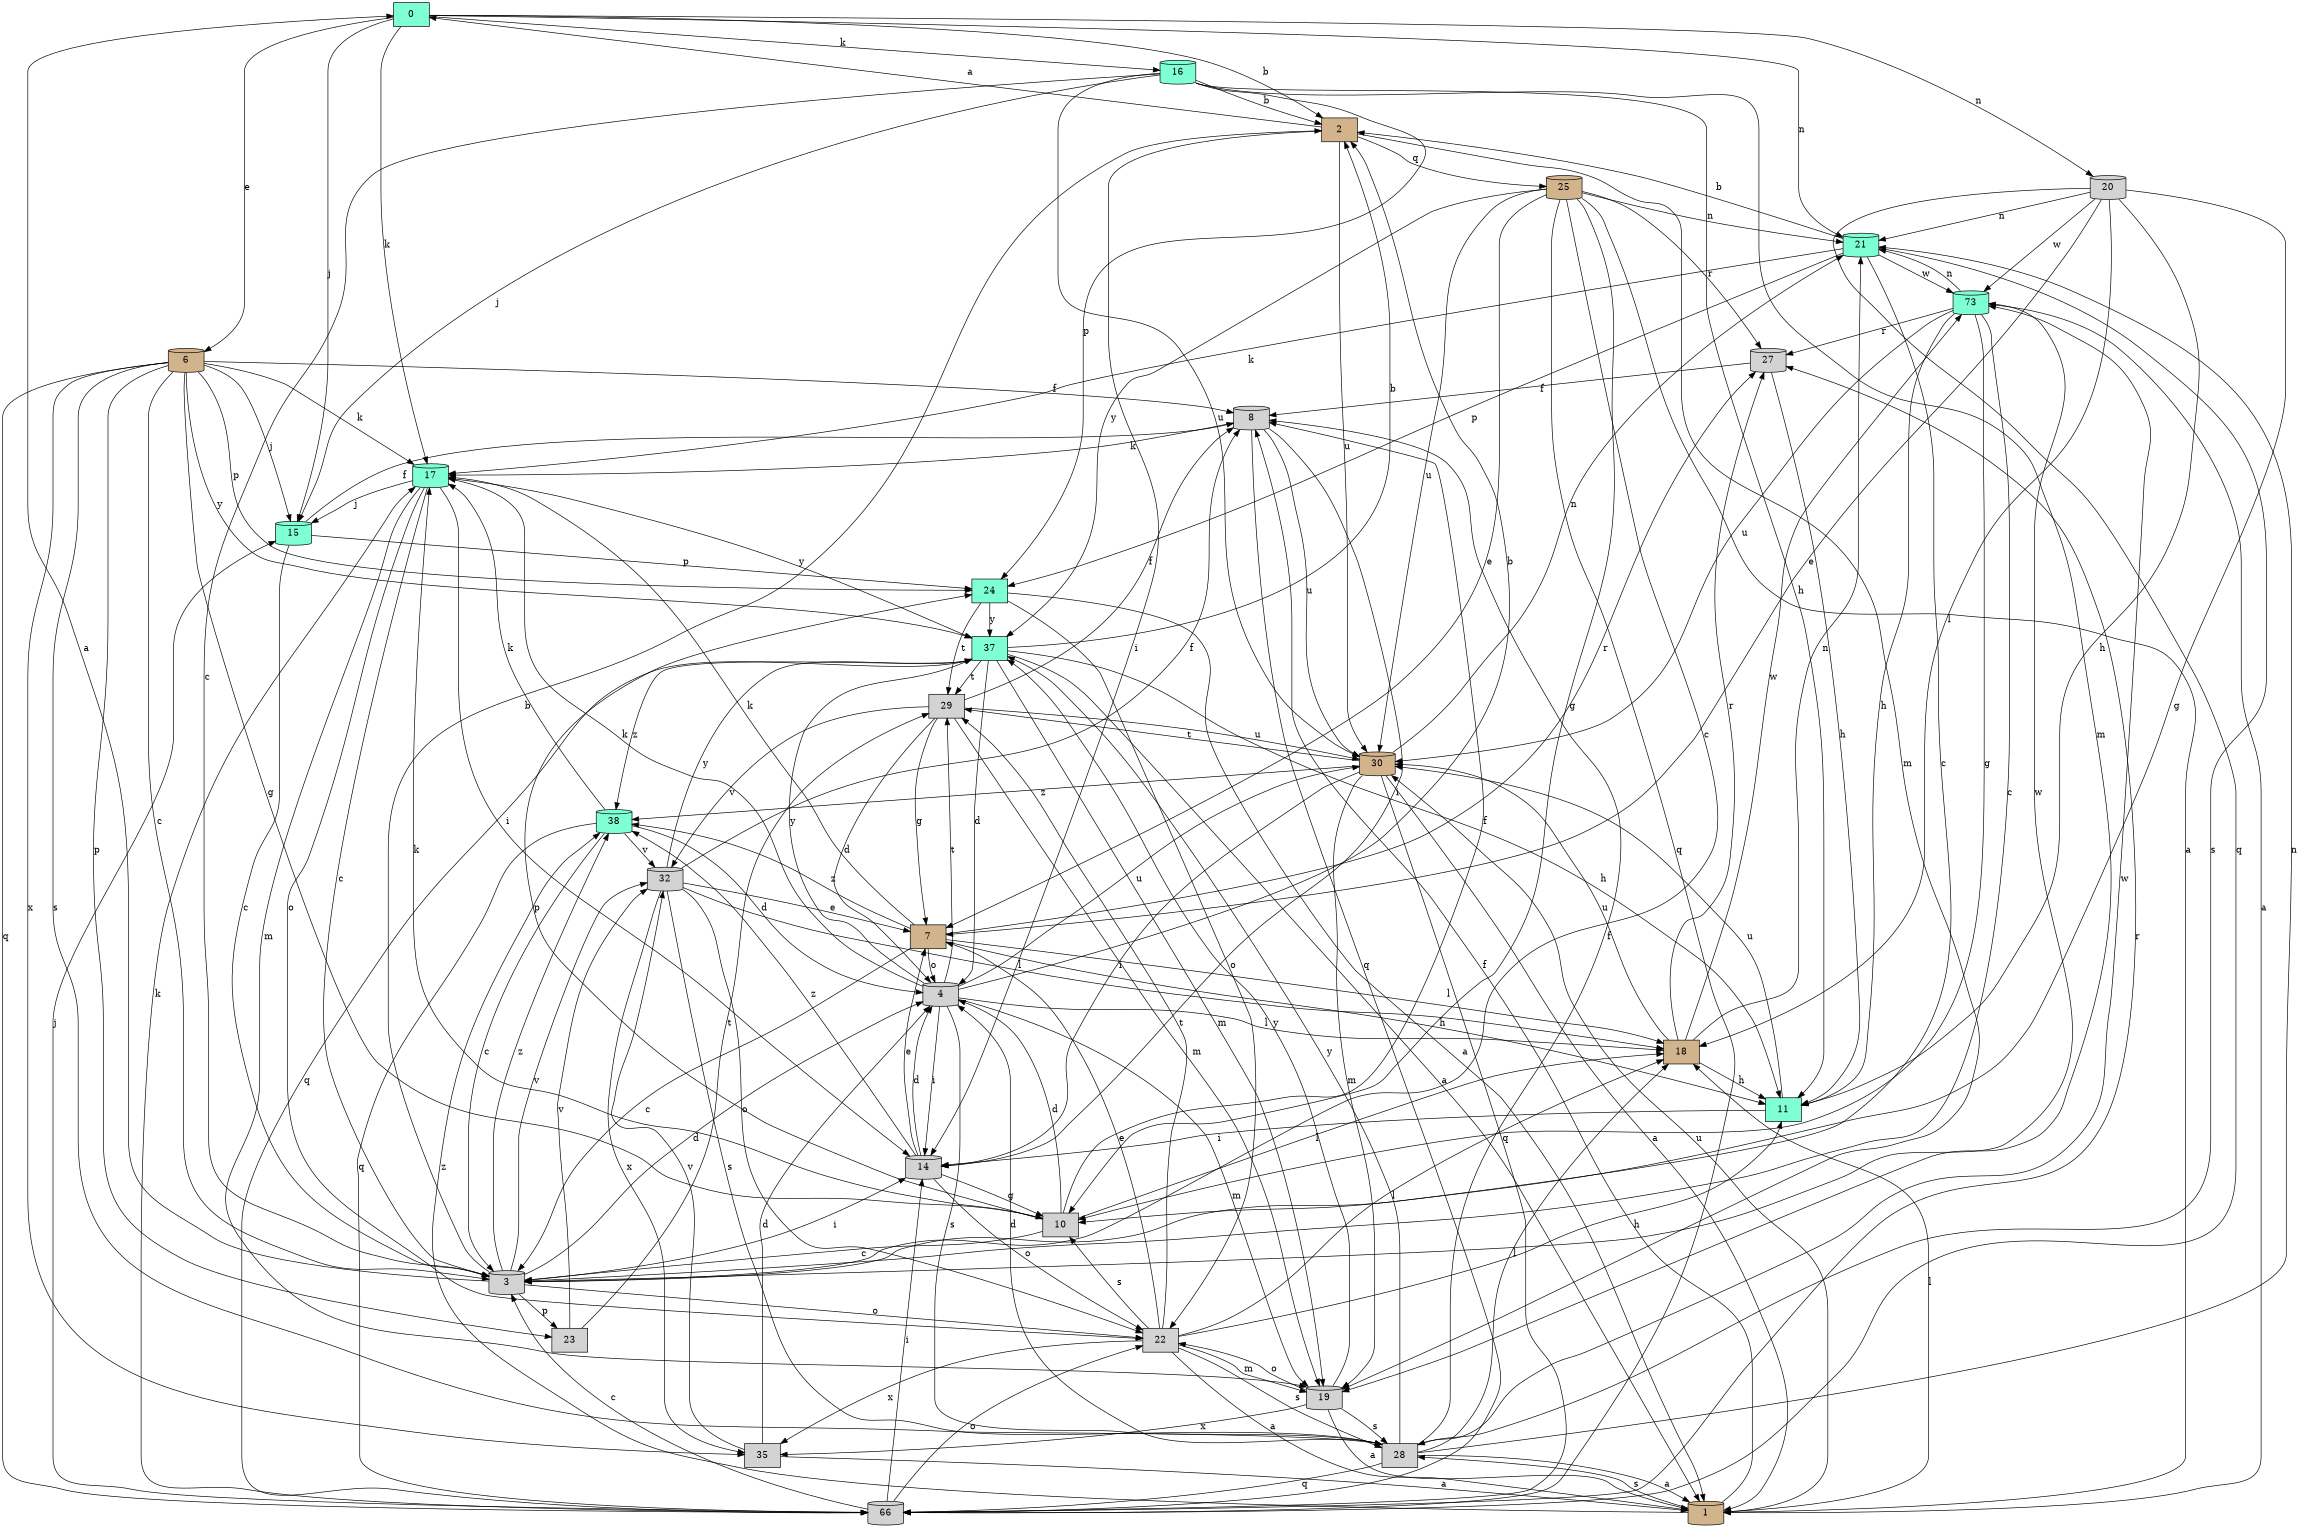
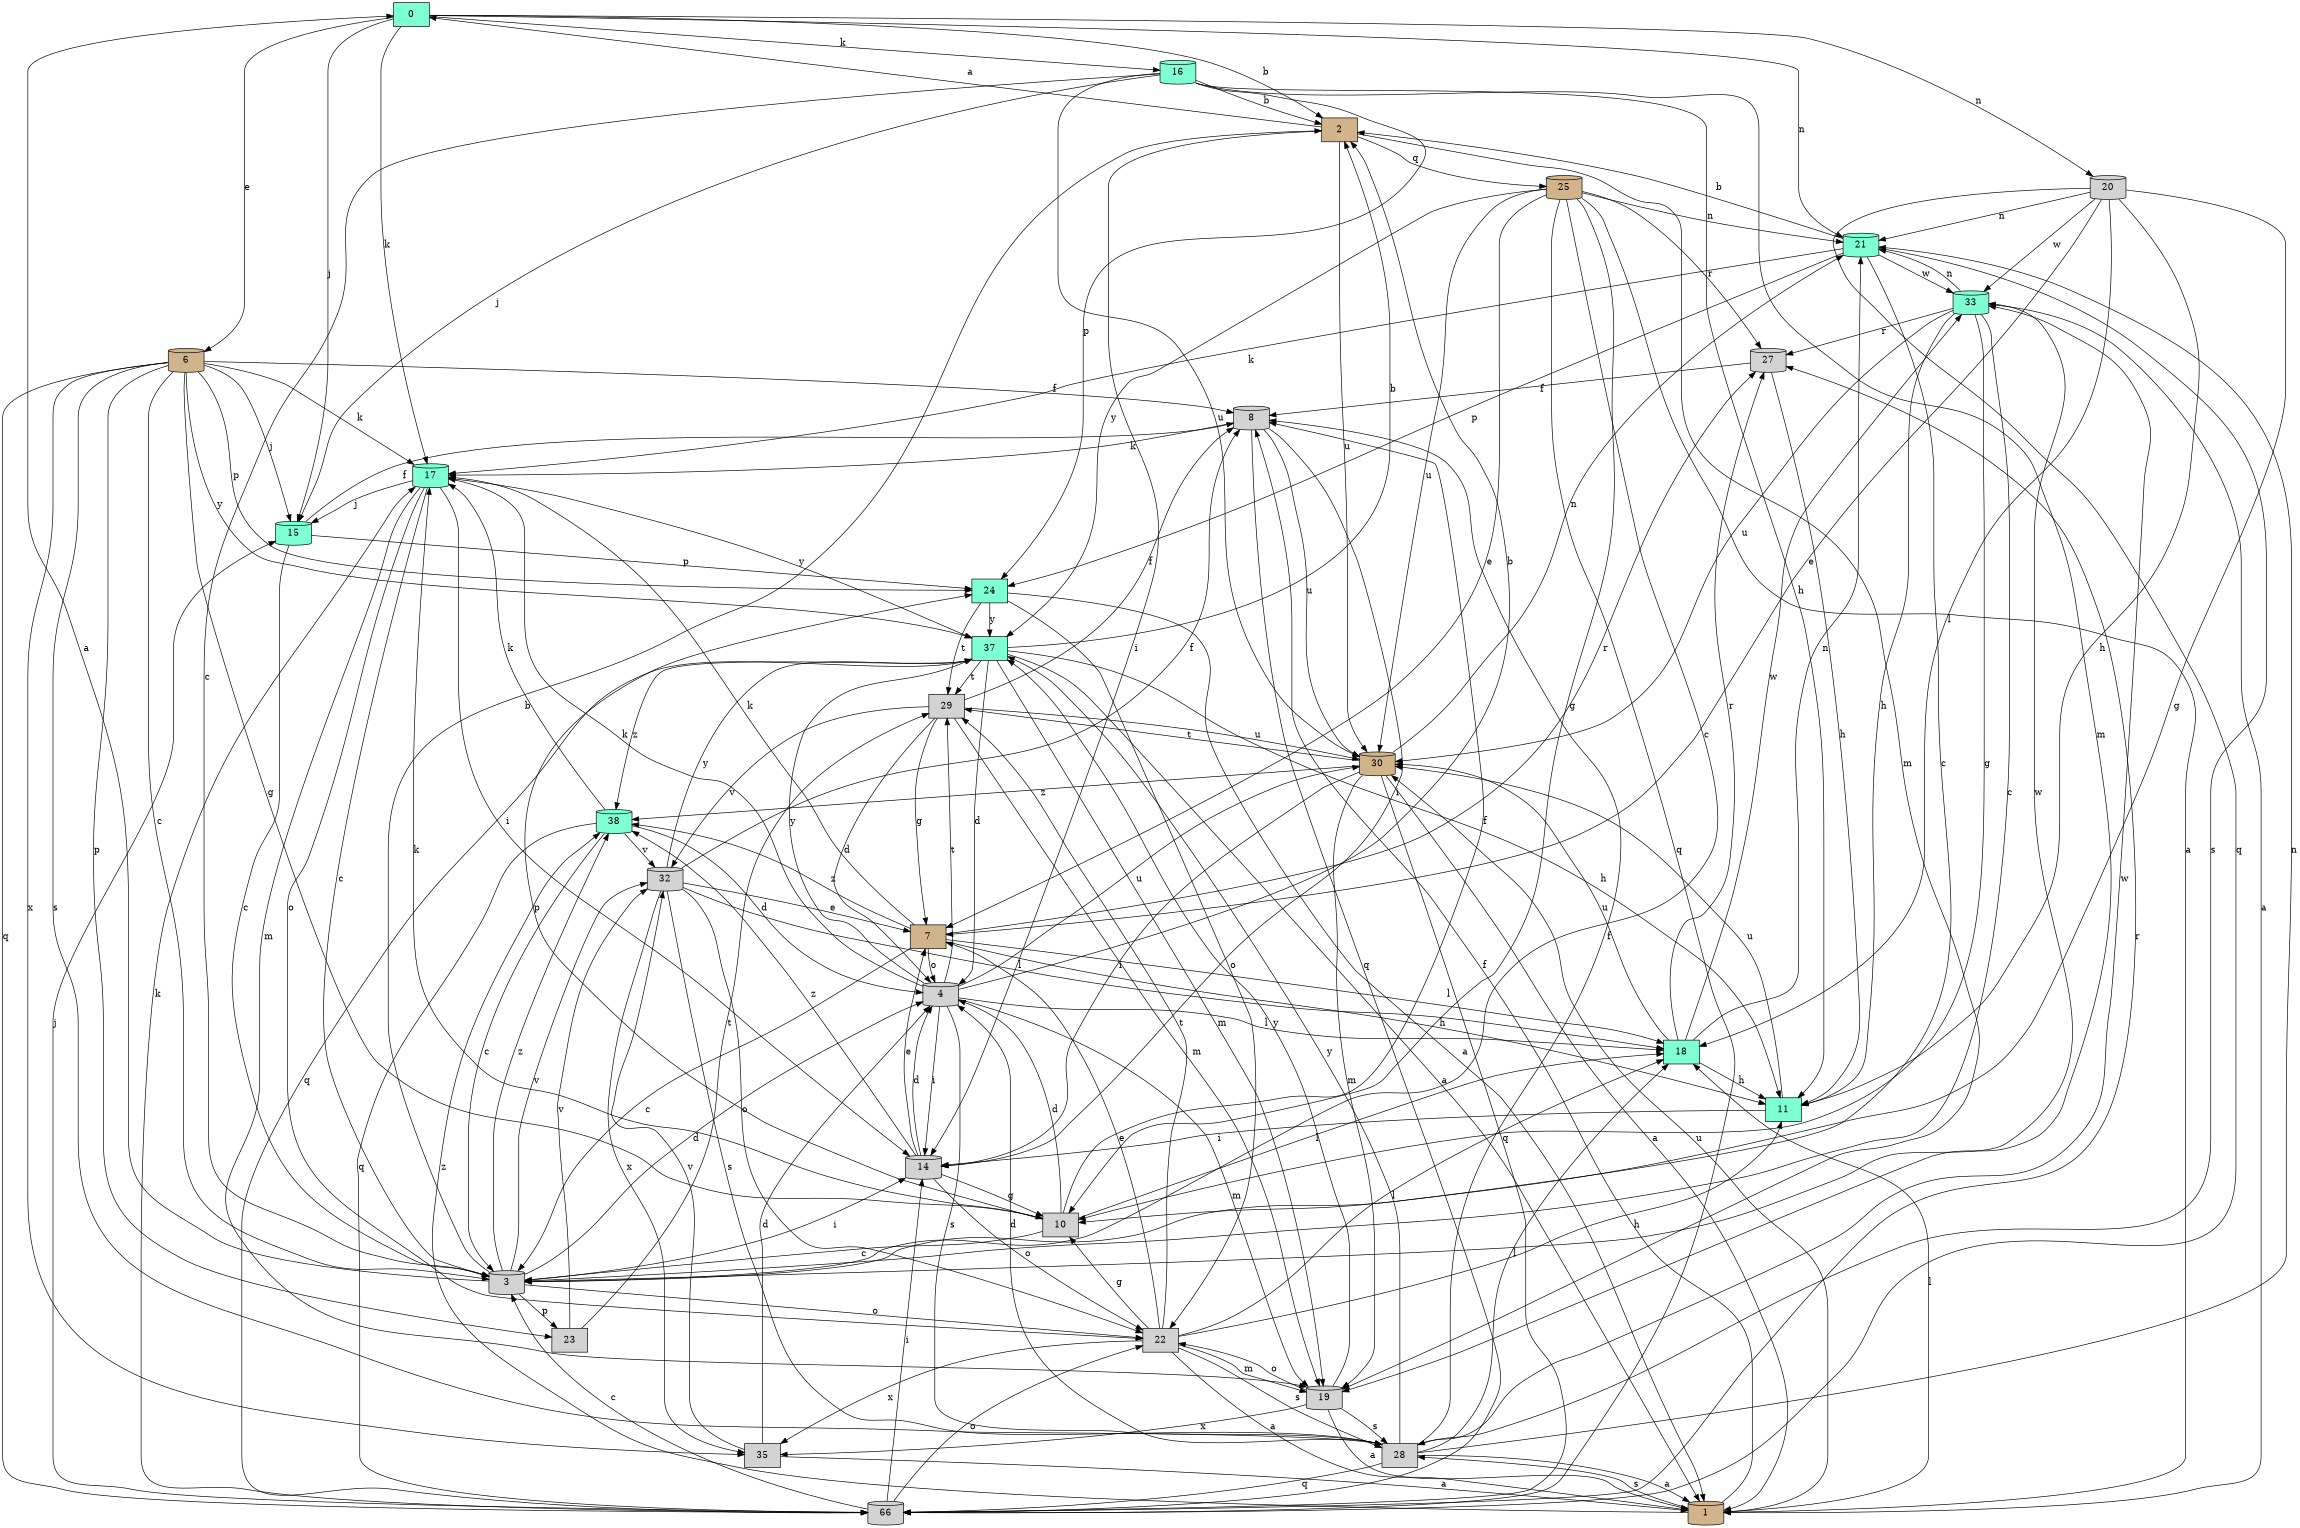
(1971, 303) -> (1971, 303)
(1681, 1052) -> (1681, 1052)
(1120, 1283) -> (1120, 1283)
